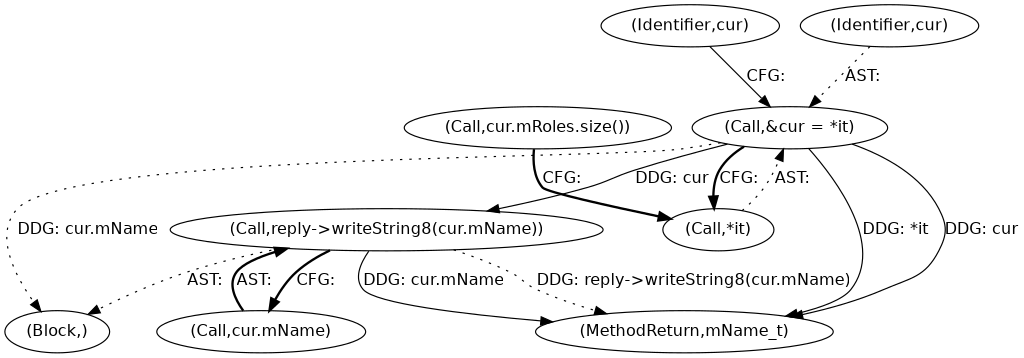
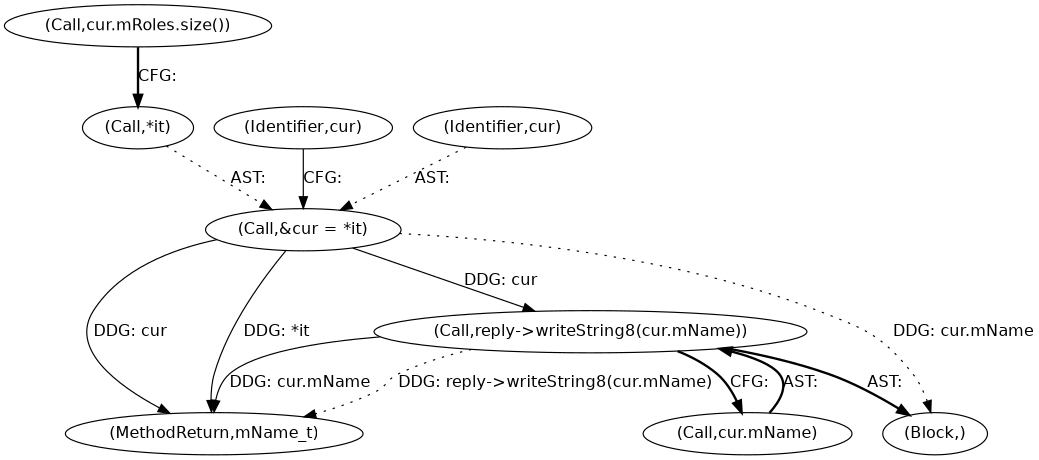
(721, 167) -> none
(187, 272) -> (815, 370)
